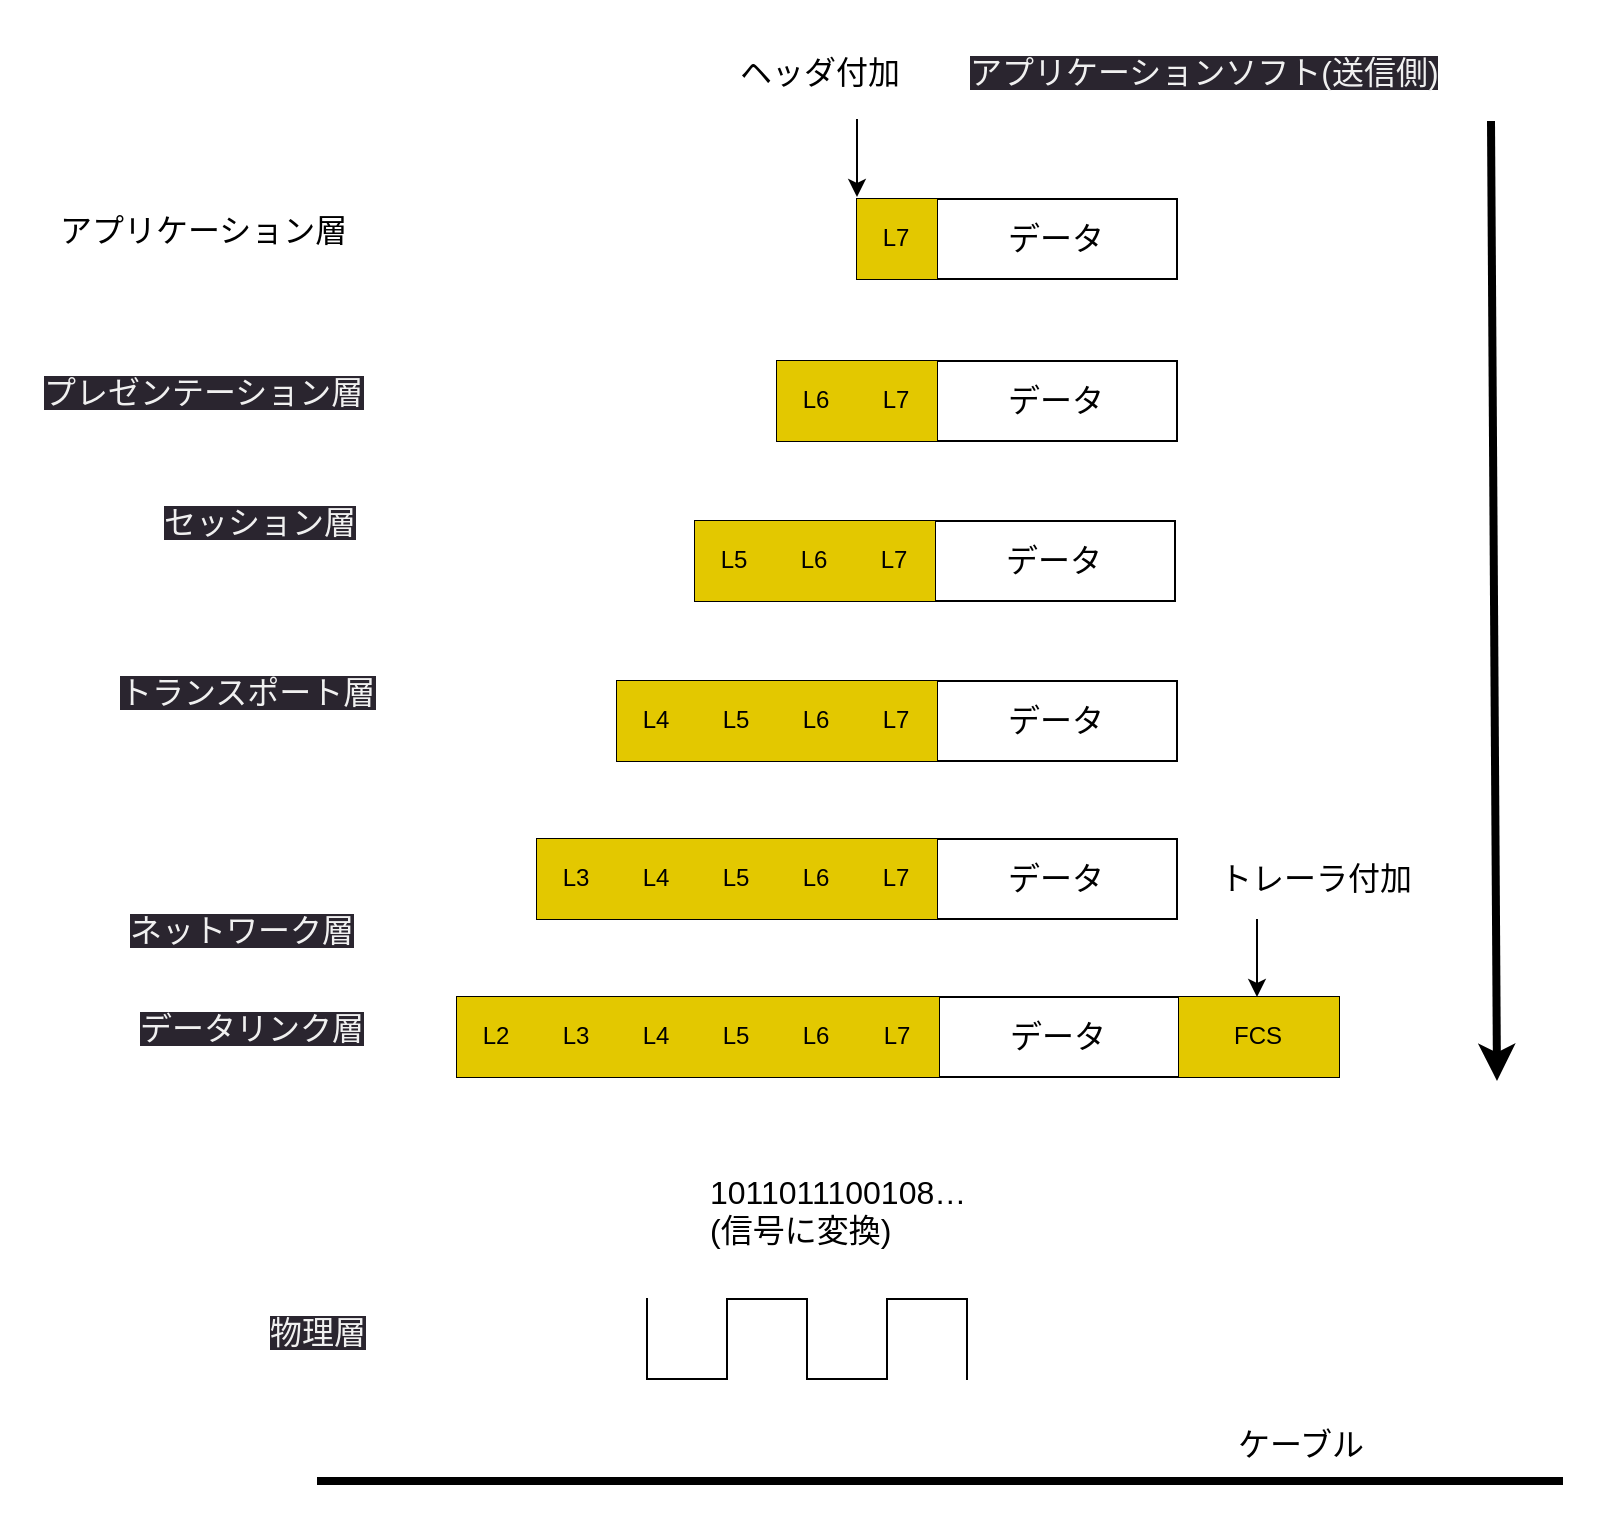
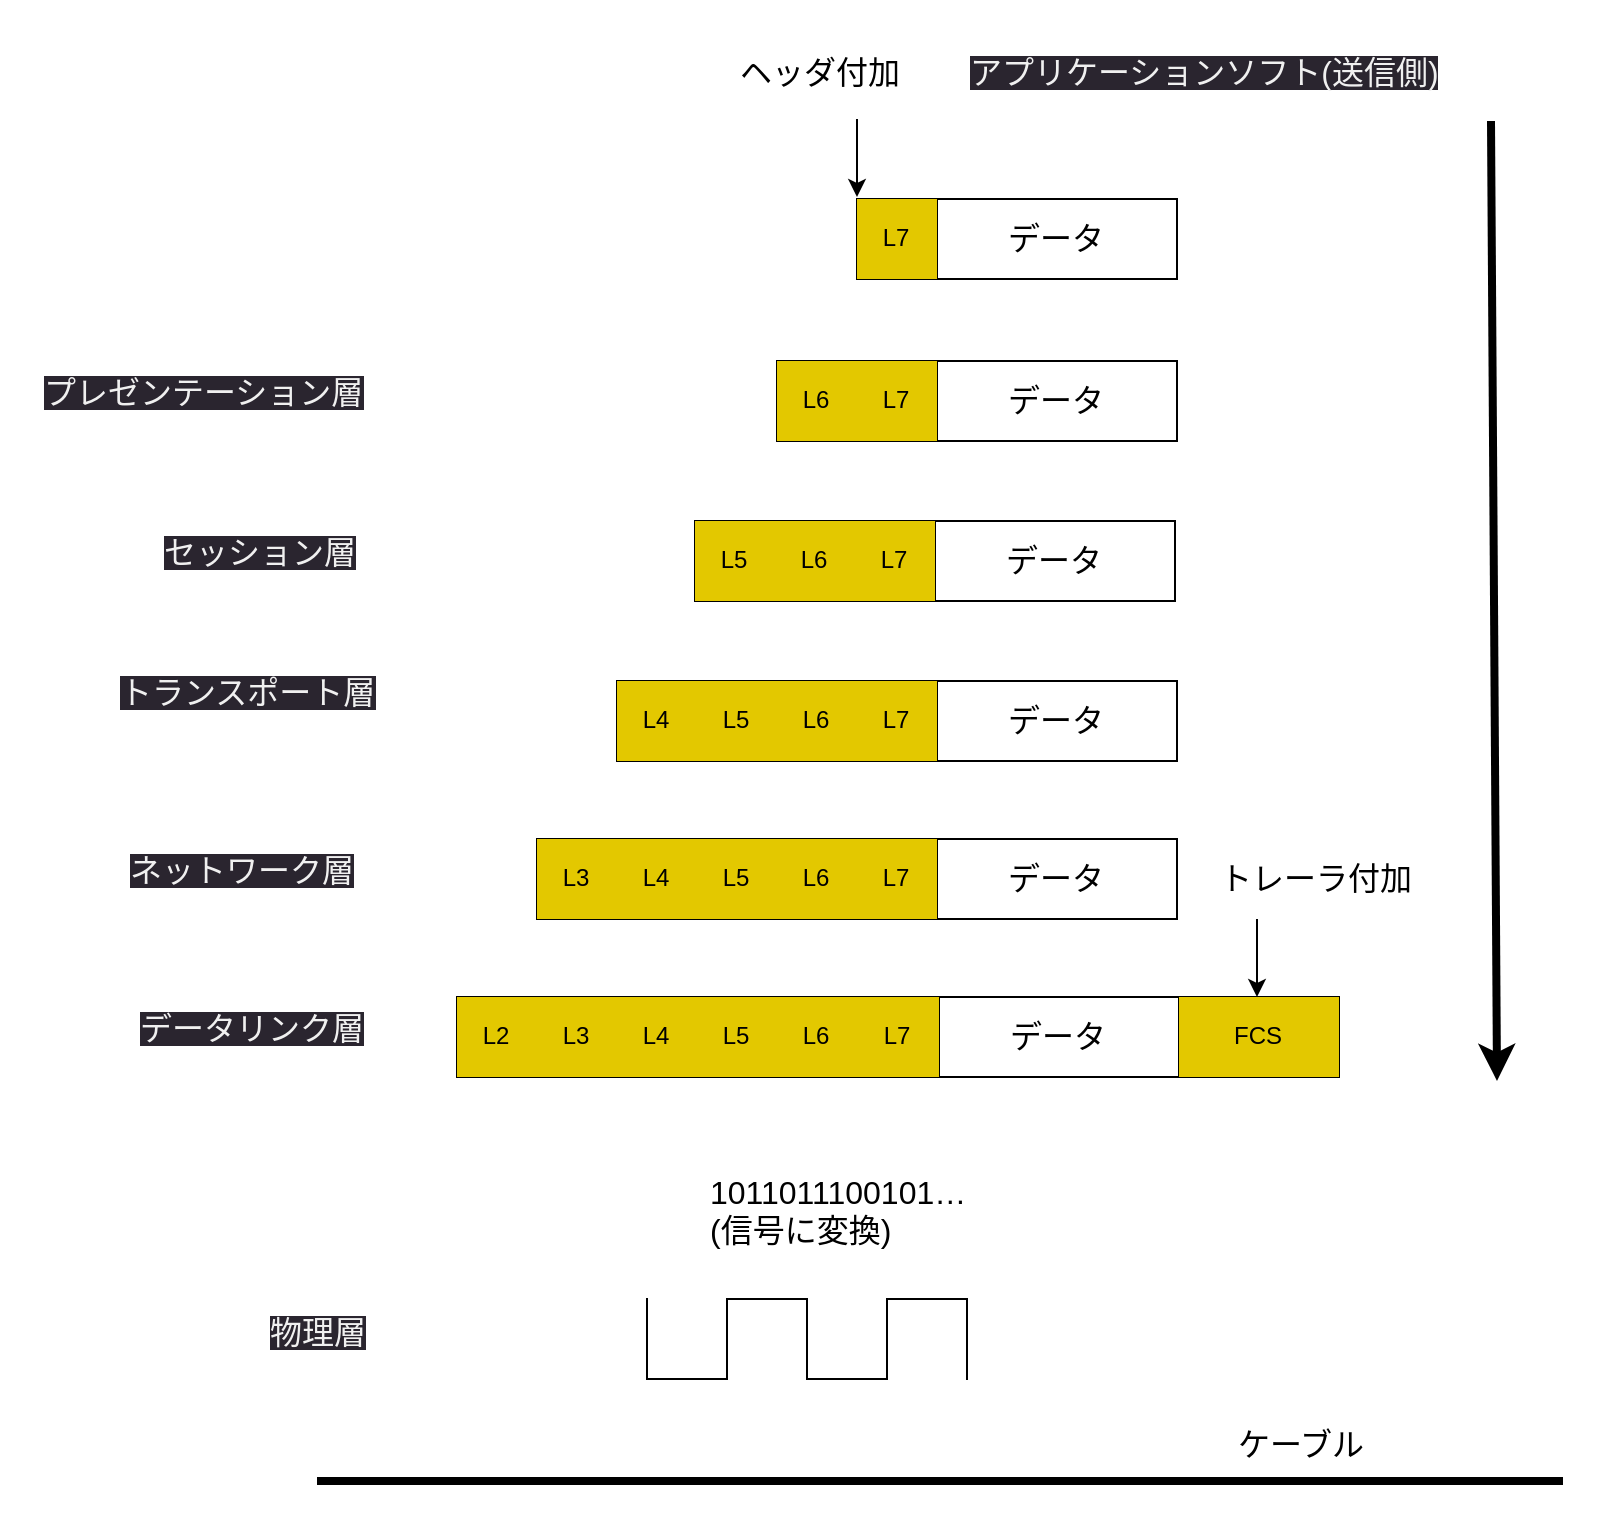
(217, 239) -> none
(271, 531) -> (271, 561)
(252, 939) -> (252, 879)
(836, 1213) -> (836, 1213)
